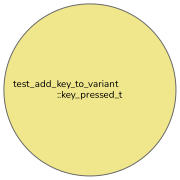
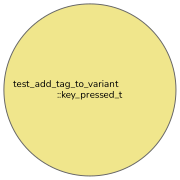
(90, 90) -> (90, 90)
